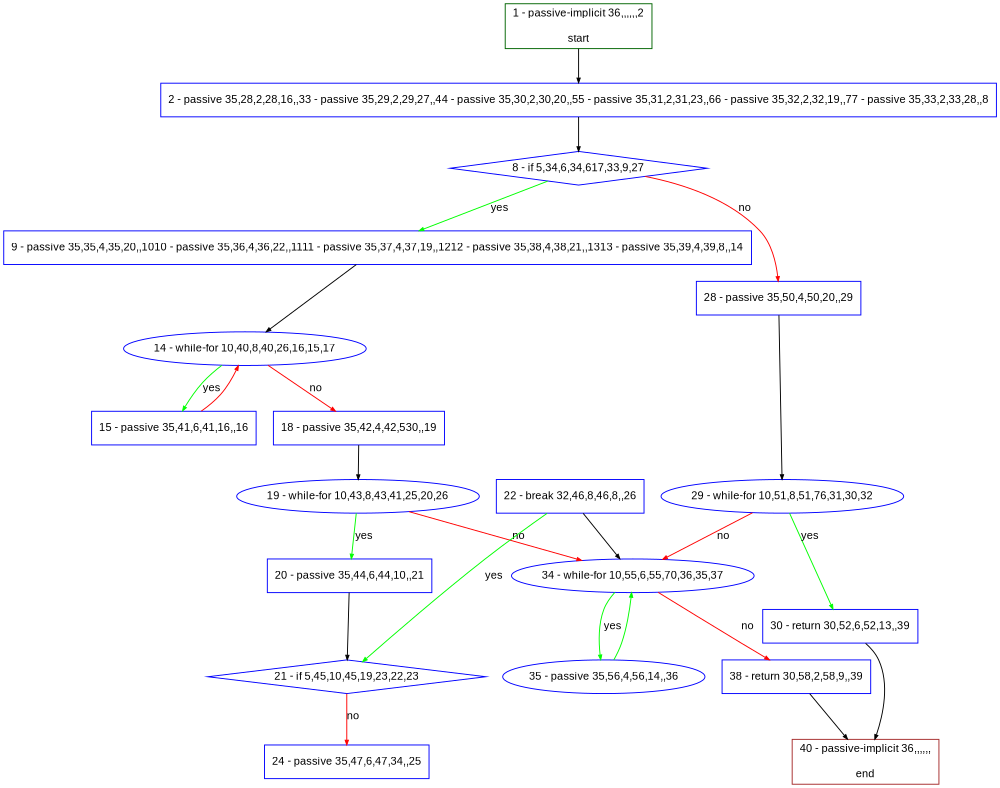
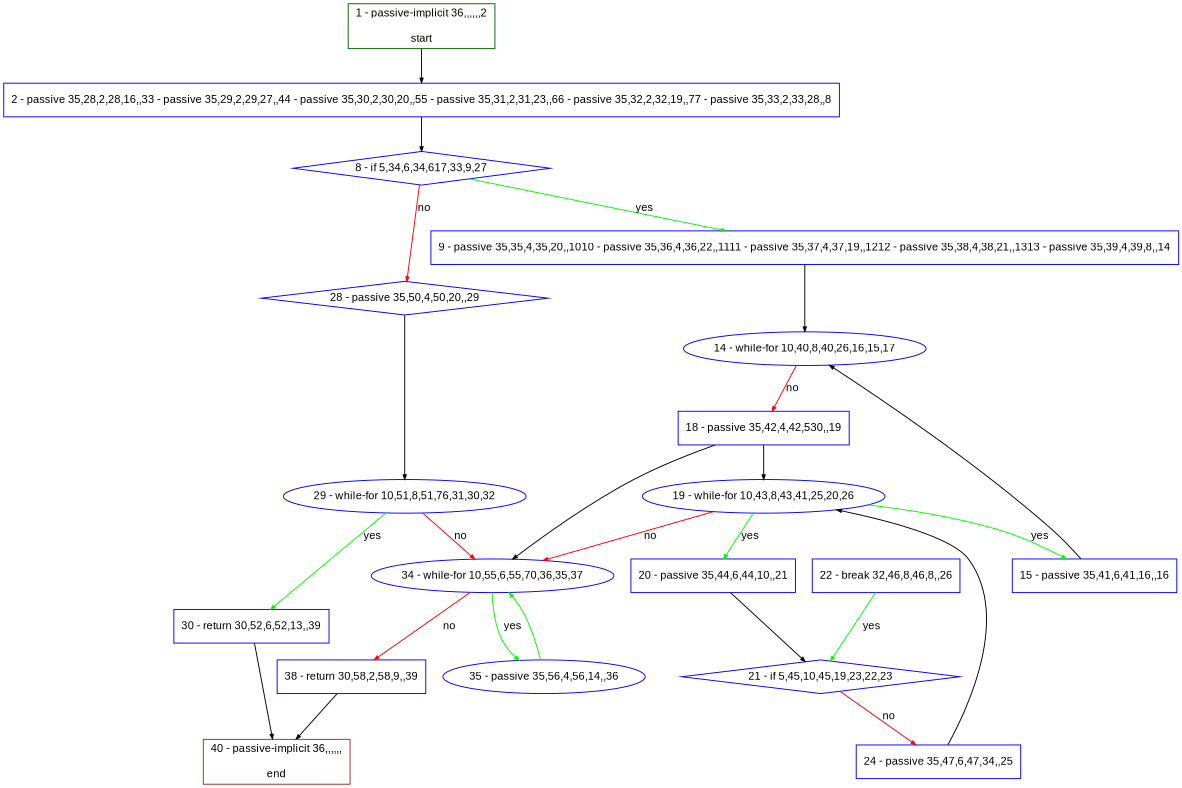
(779, 298) -> (405, 298)
(201, 384) -> (968, 522)
(222, 393) -> (962, 457)
(600, 534) -> (611, 492)
none -> (981, 585)
